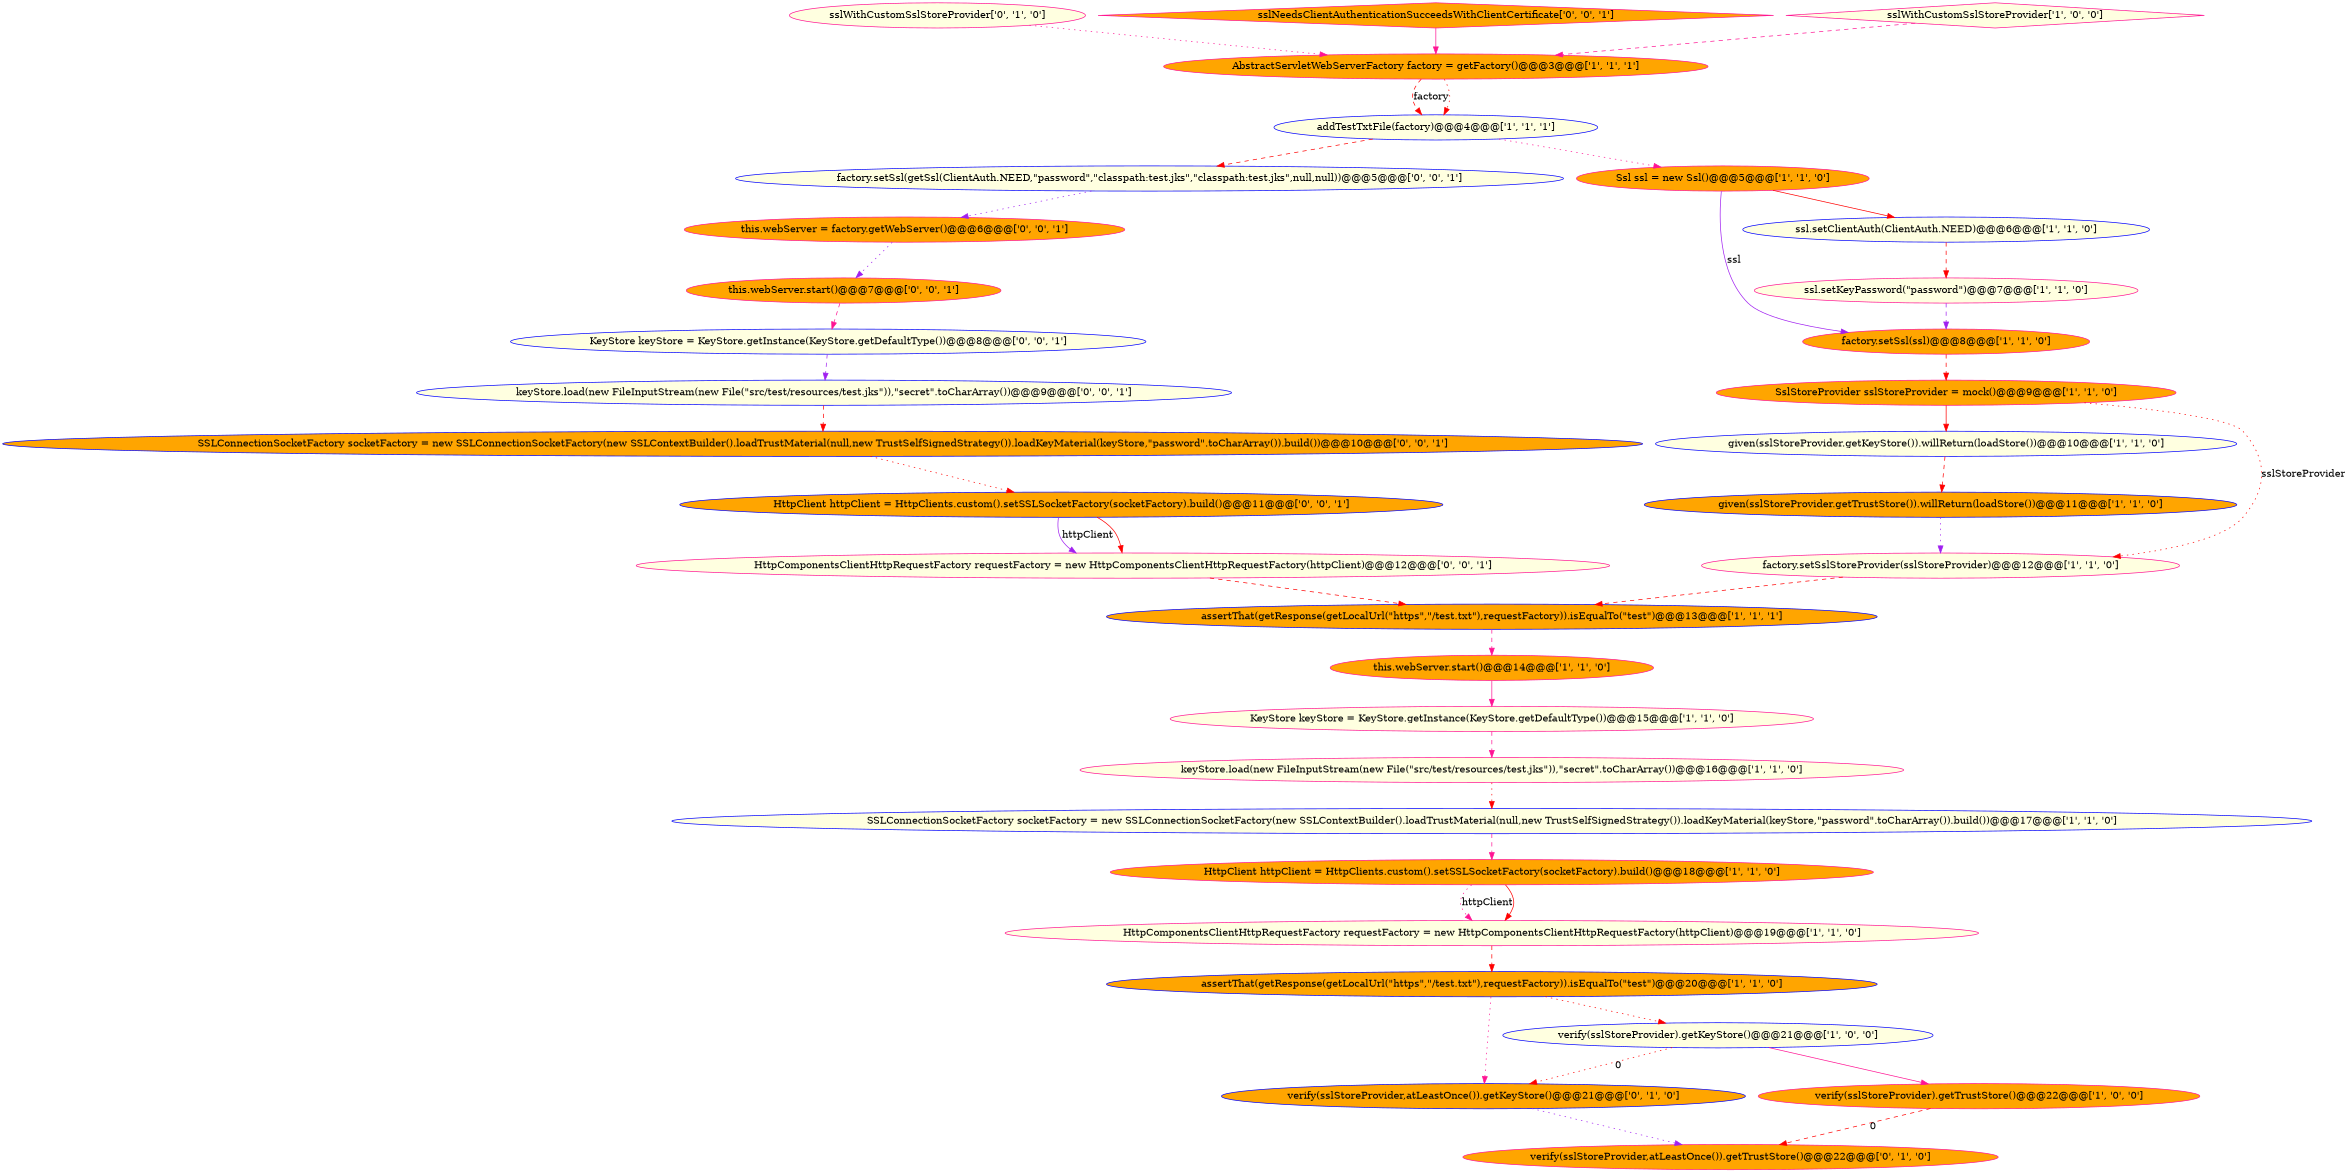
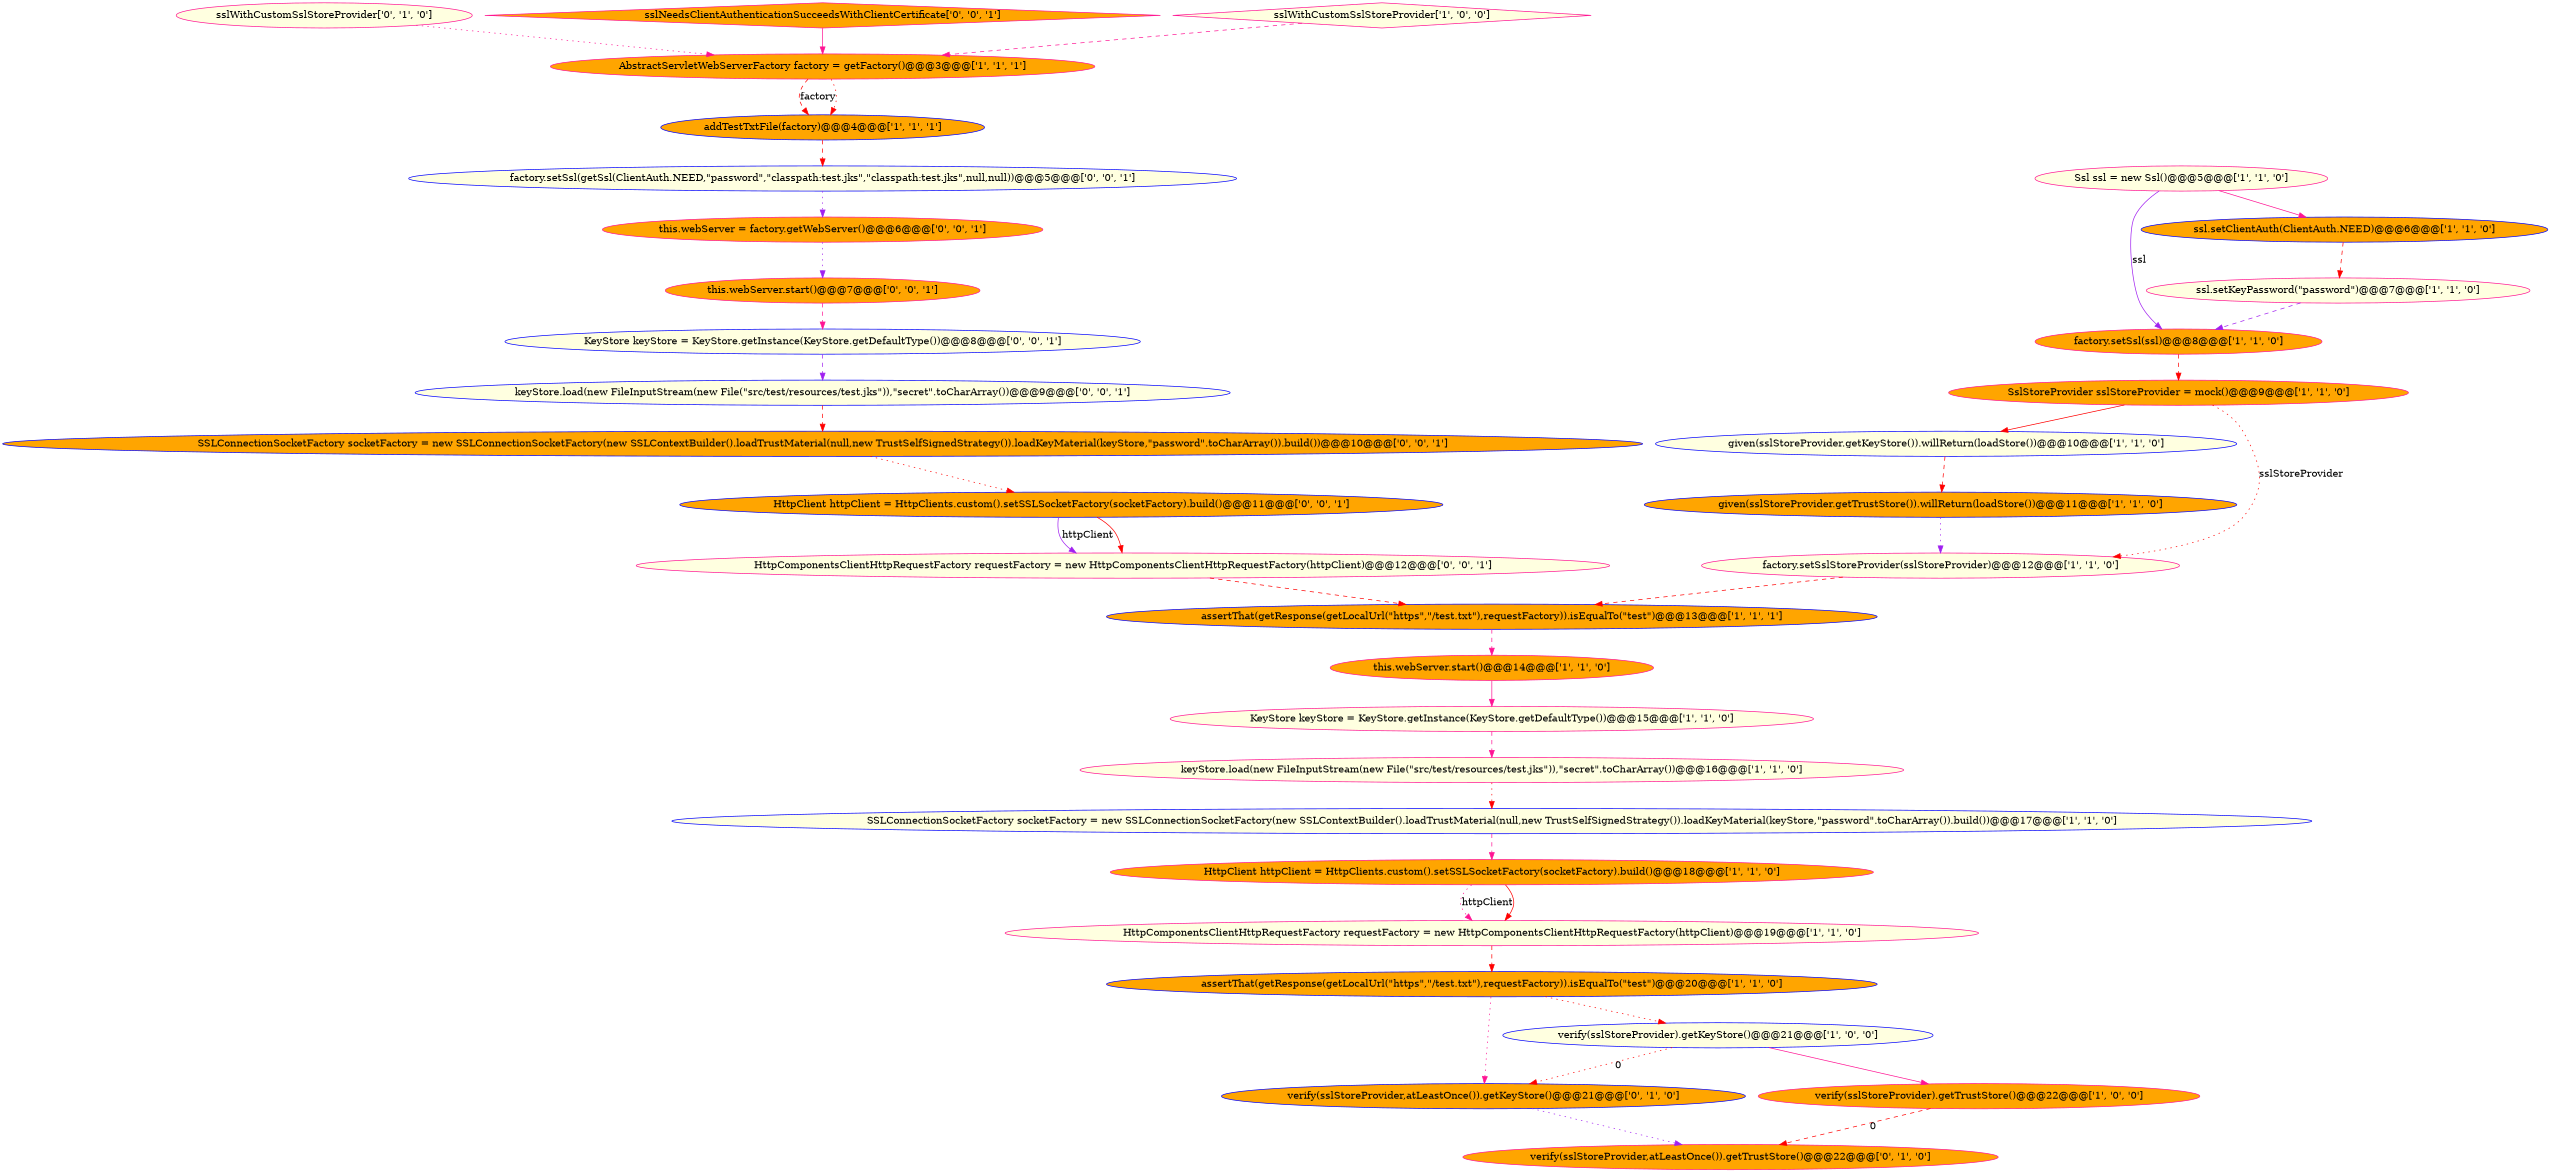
(1436, 127) -> (823, 127)
(1576, 152) -> none
(1723, 178) -> (2181, 178)
(1830, 203) -> (2259, 203)
(1946, 230) -> (2344, 230)
